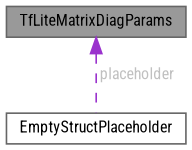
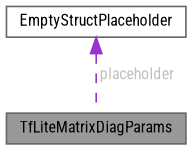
(96, 83) -> (96, 83)
